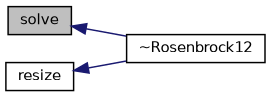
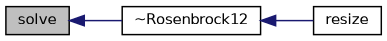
(107, 64) -> (295, 21)
